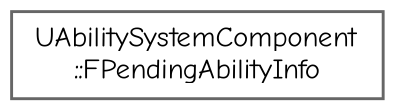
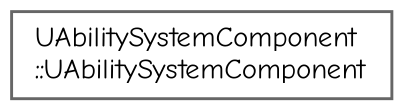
(197, 55) -> (202, 55)
